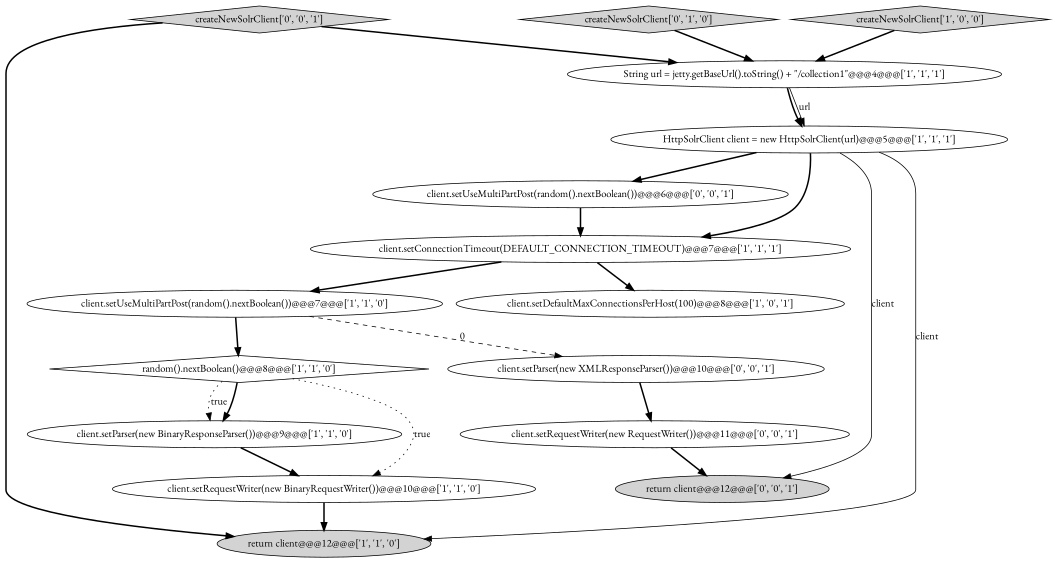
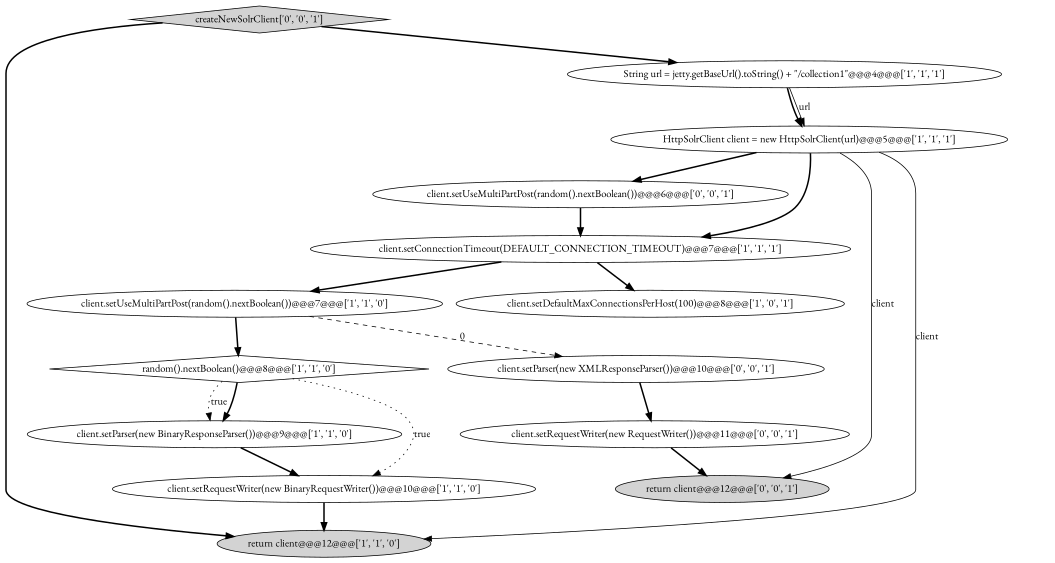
(649, 20) -> none
(920, 20) -> none
